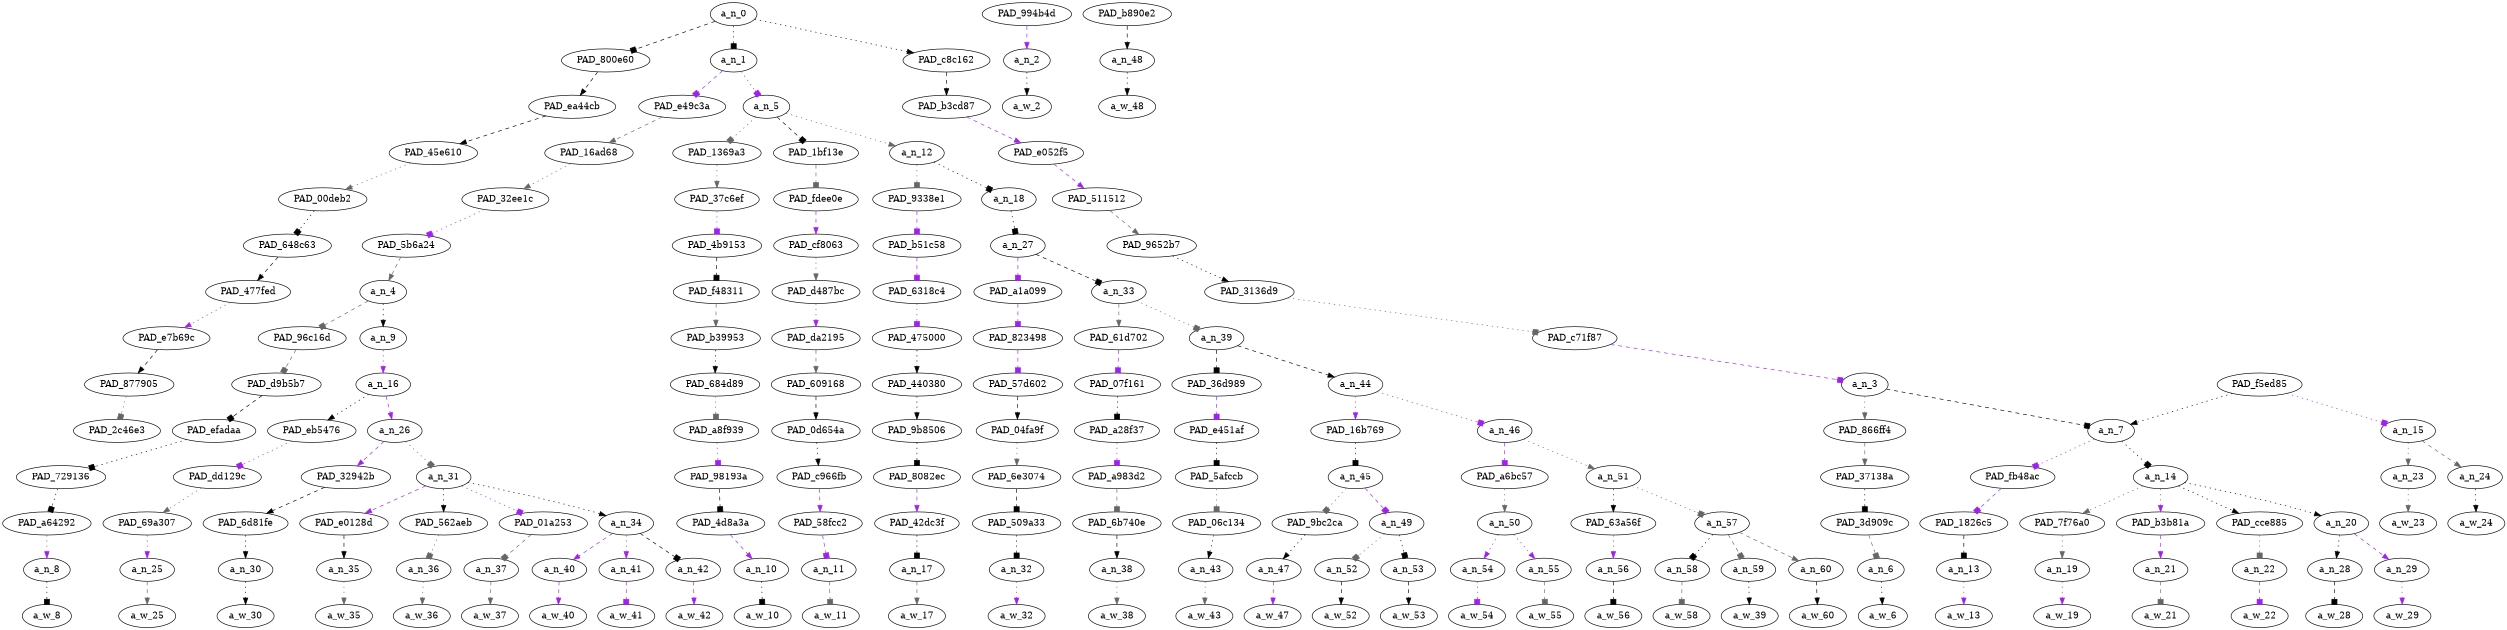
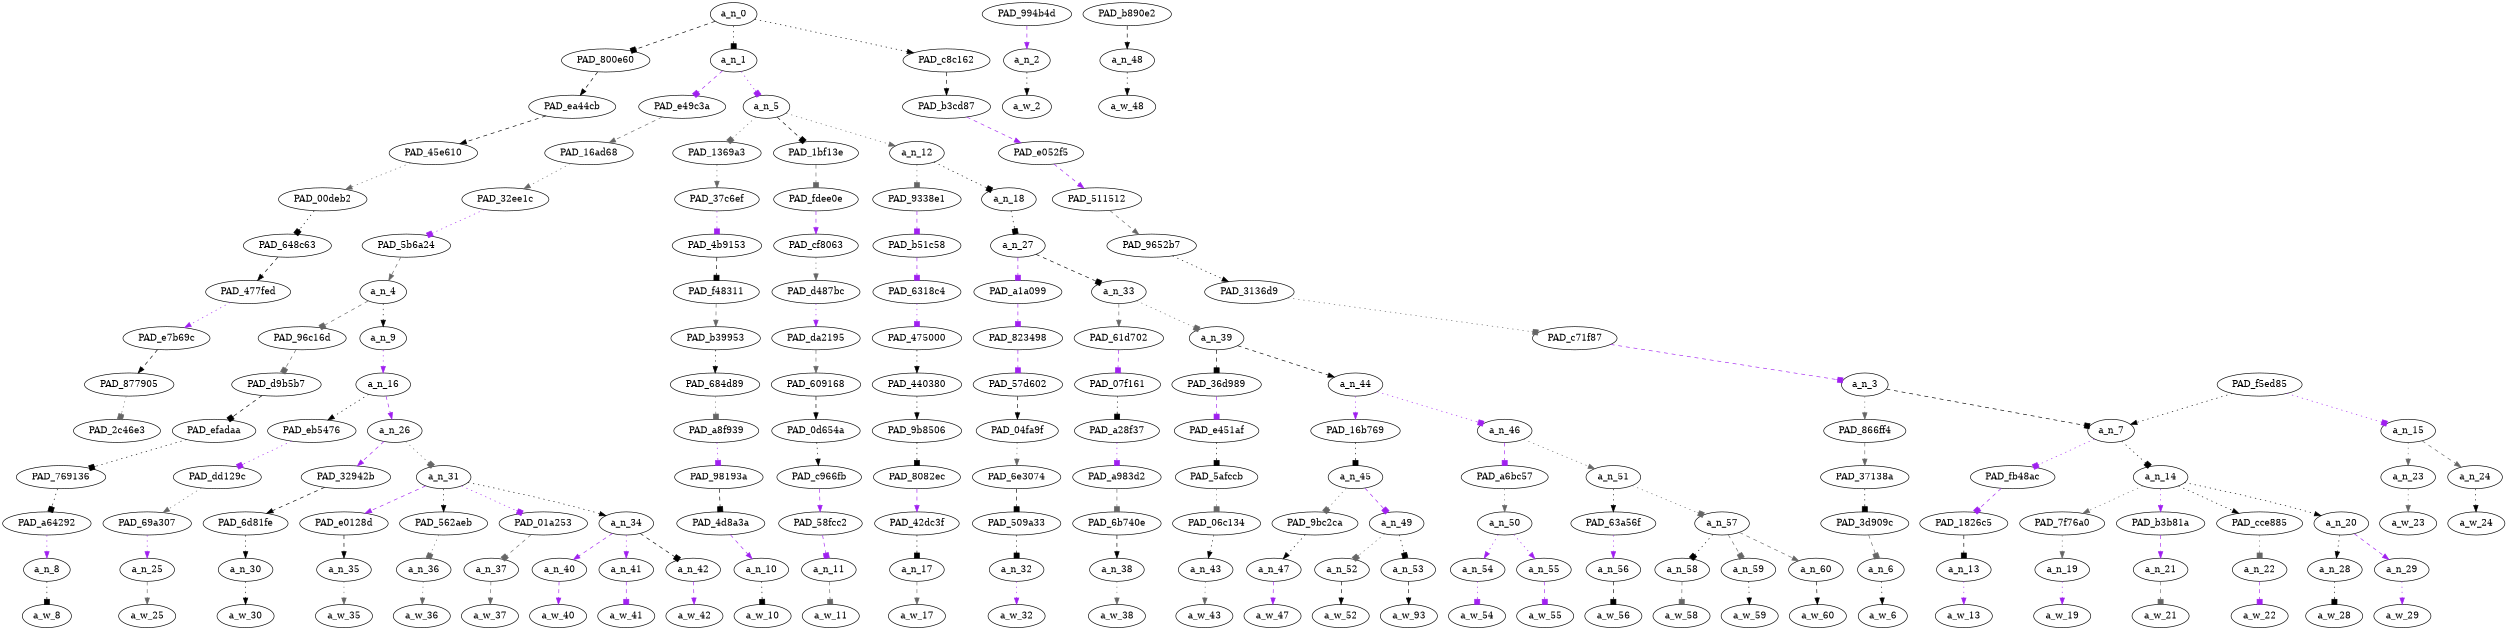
(61, 477) -> (61, 477)
(1544, 590) -> (1544, 590)
(2335, 590) -> (2335, 590)
(1409, 616) -> (1409, 616)
(1750, 616) -> (1750, 616)
